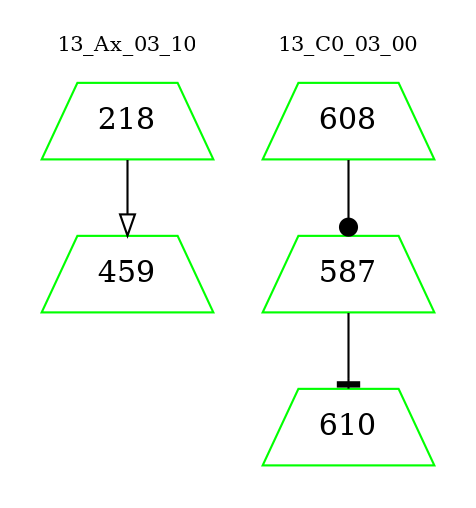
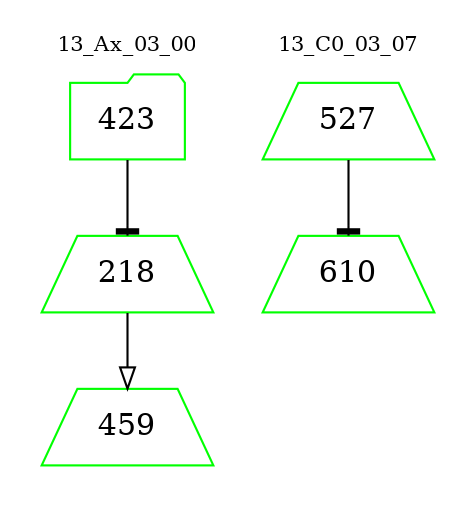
(128, 46) -> (128, 46)
(348, 46) -> (348, 46)
none -> (128, 121)
(348, 121) -> none
(348, 274) -> (348, 121)
